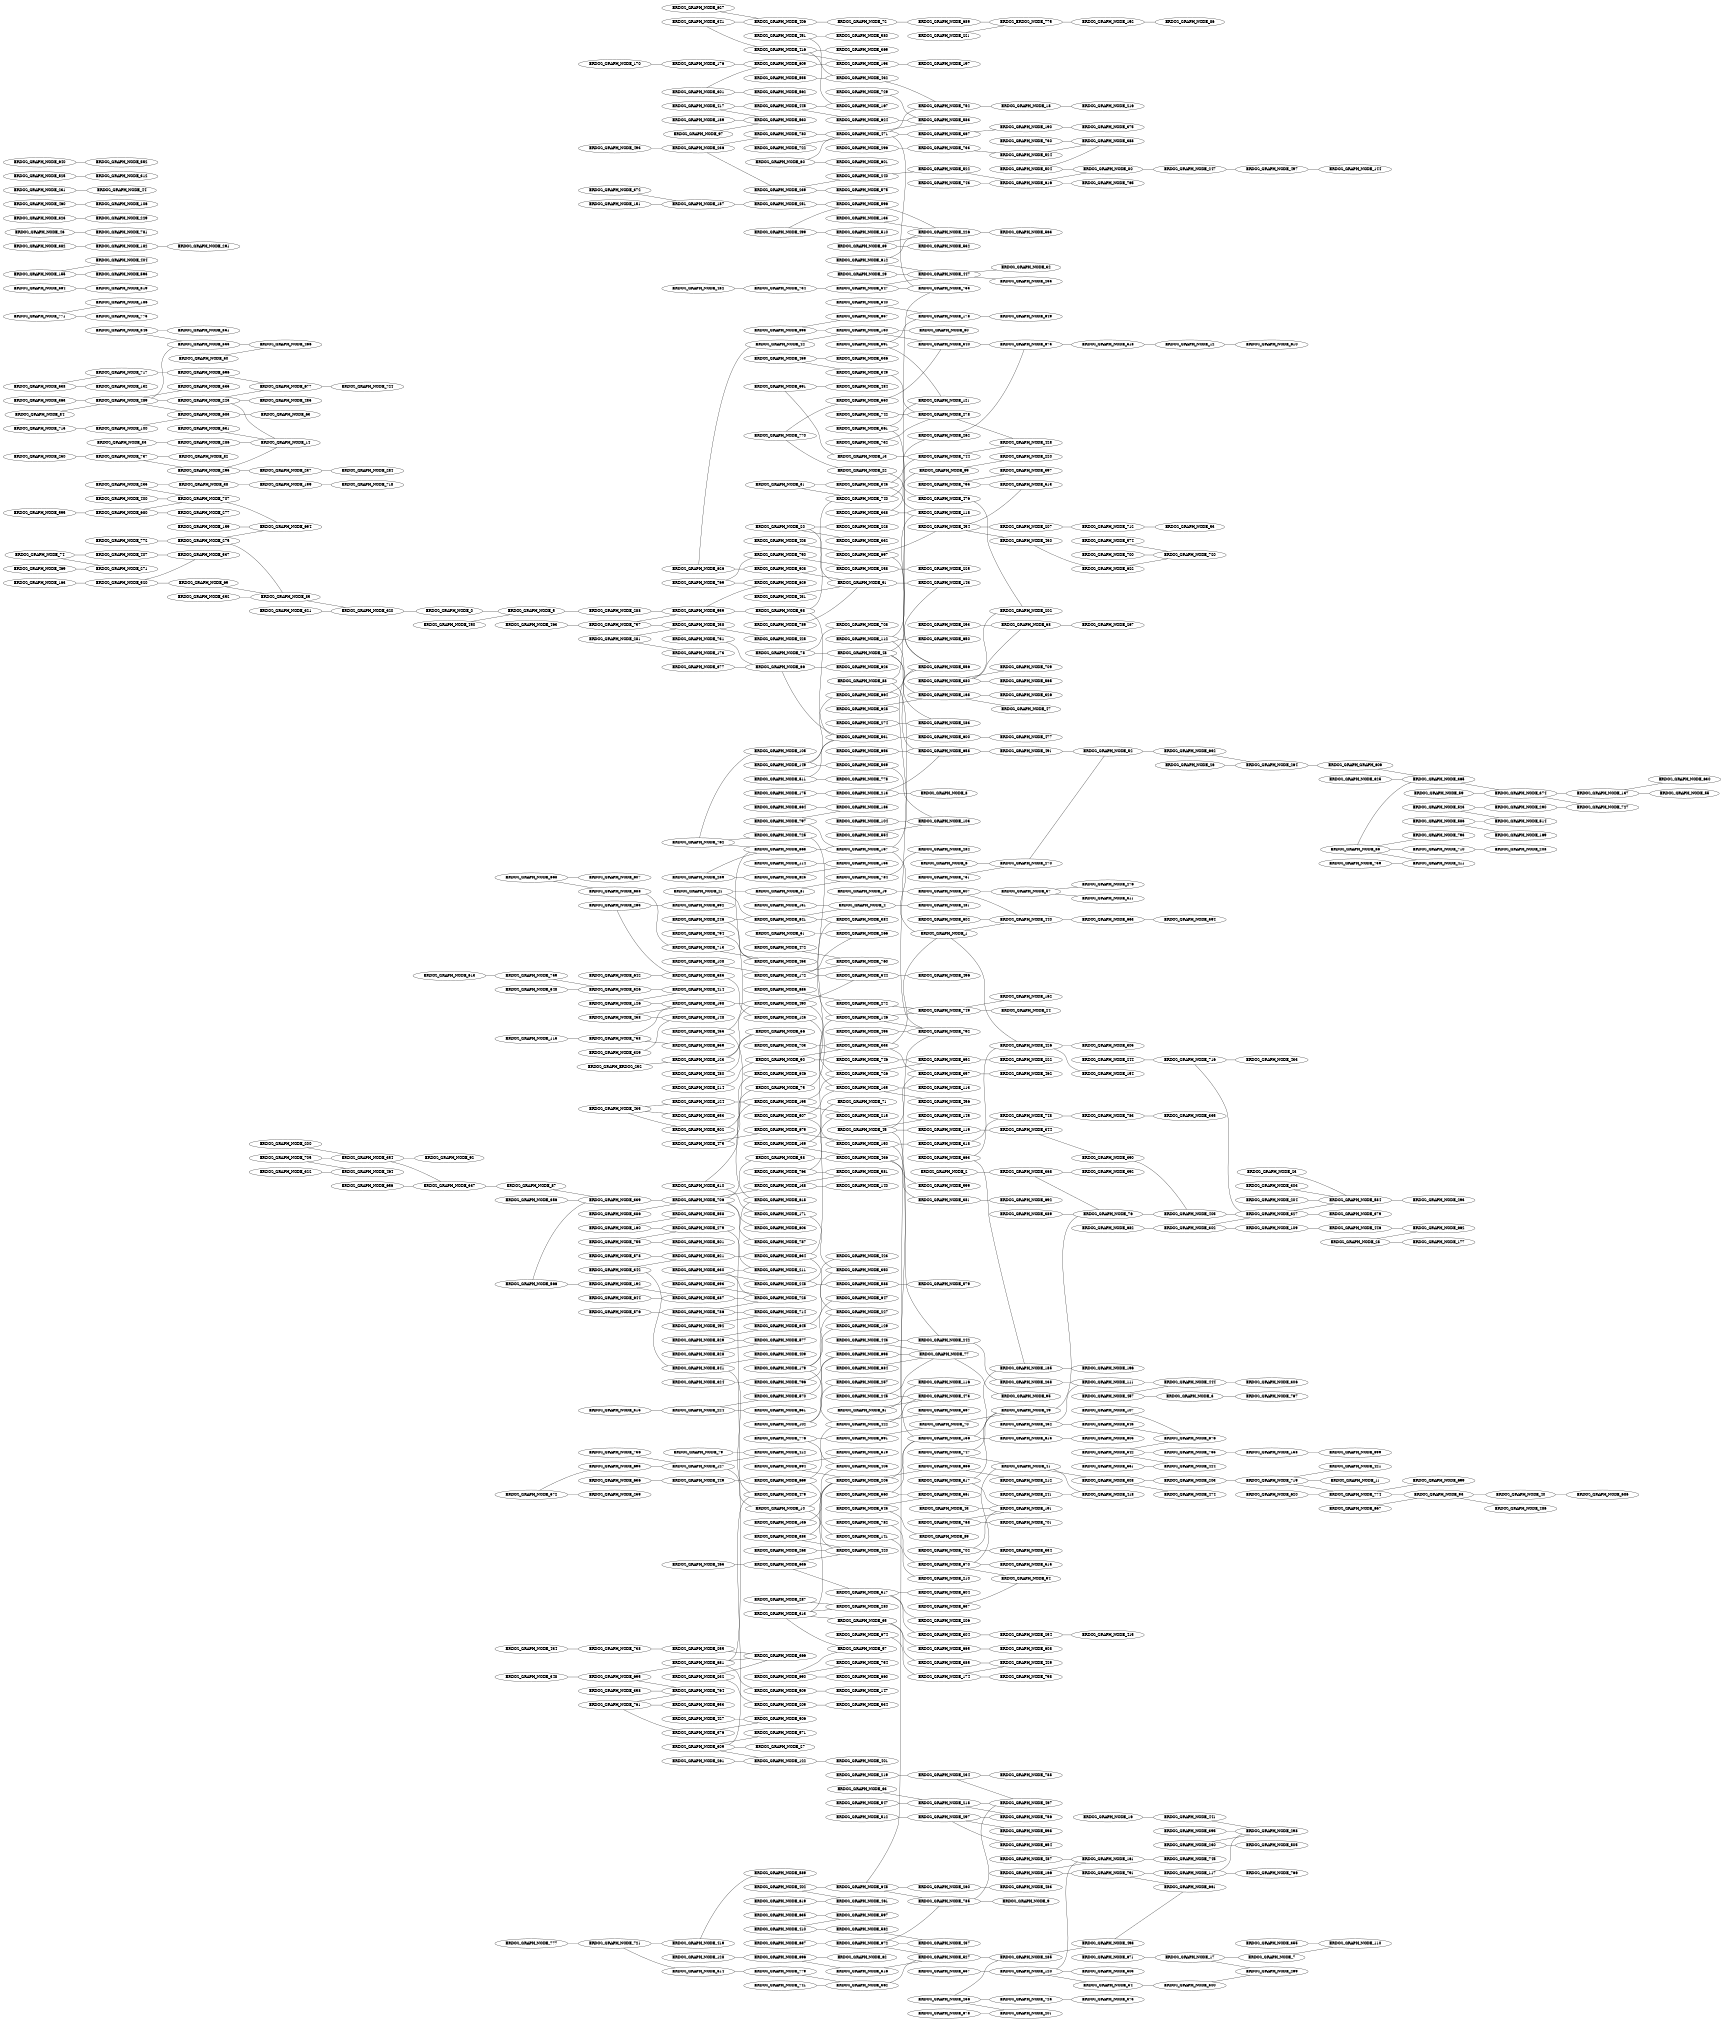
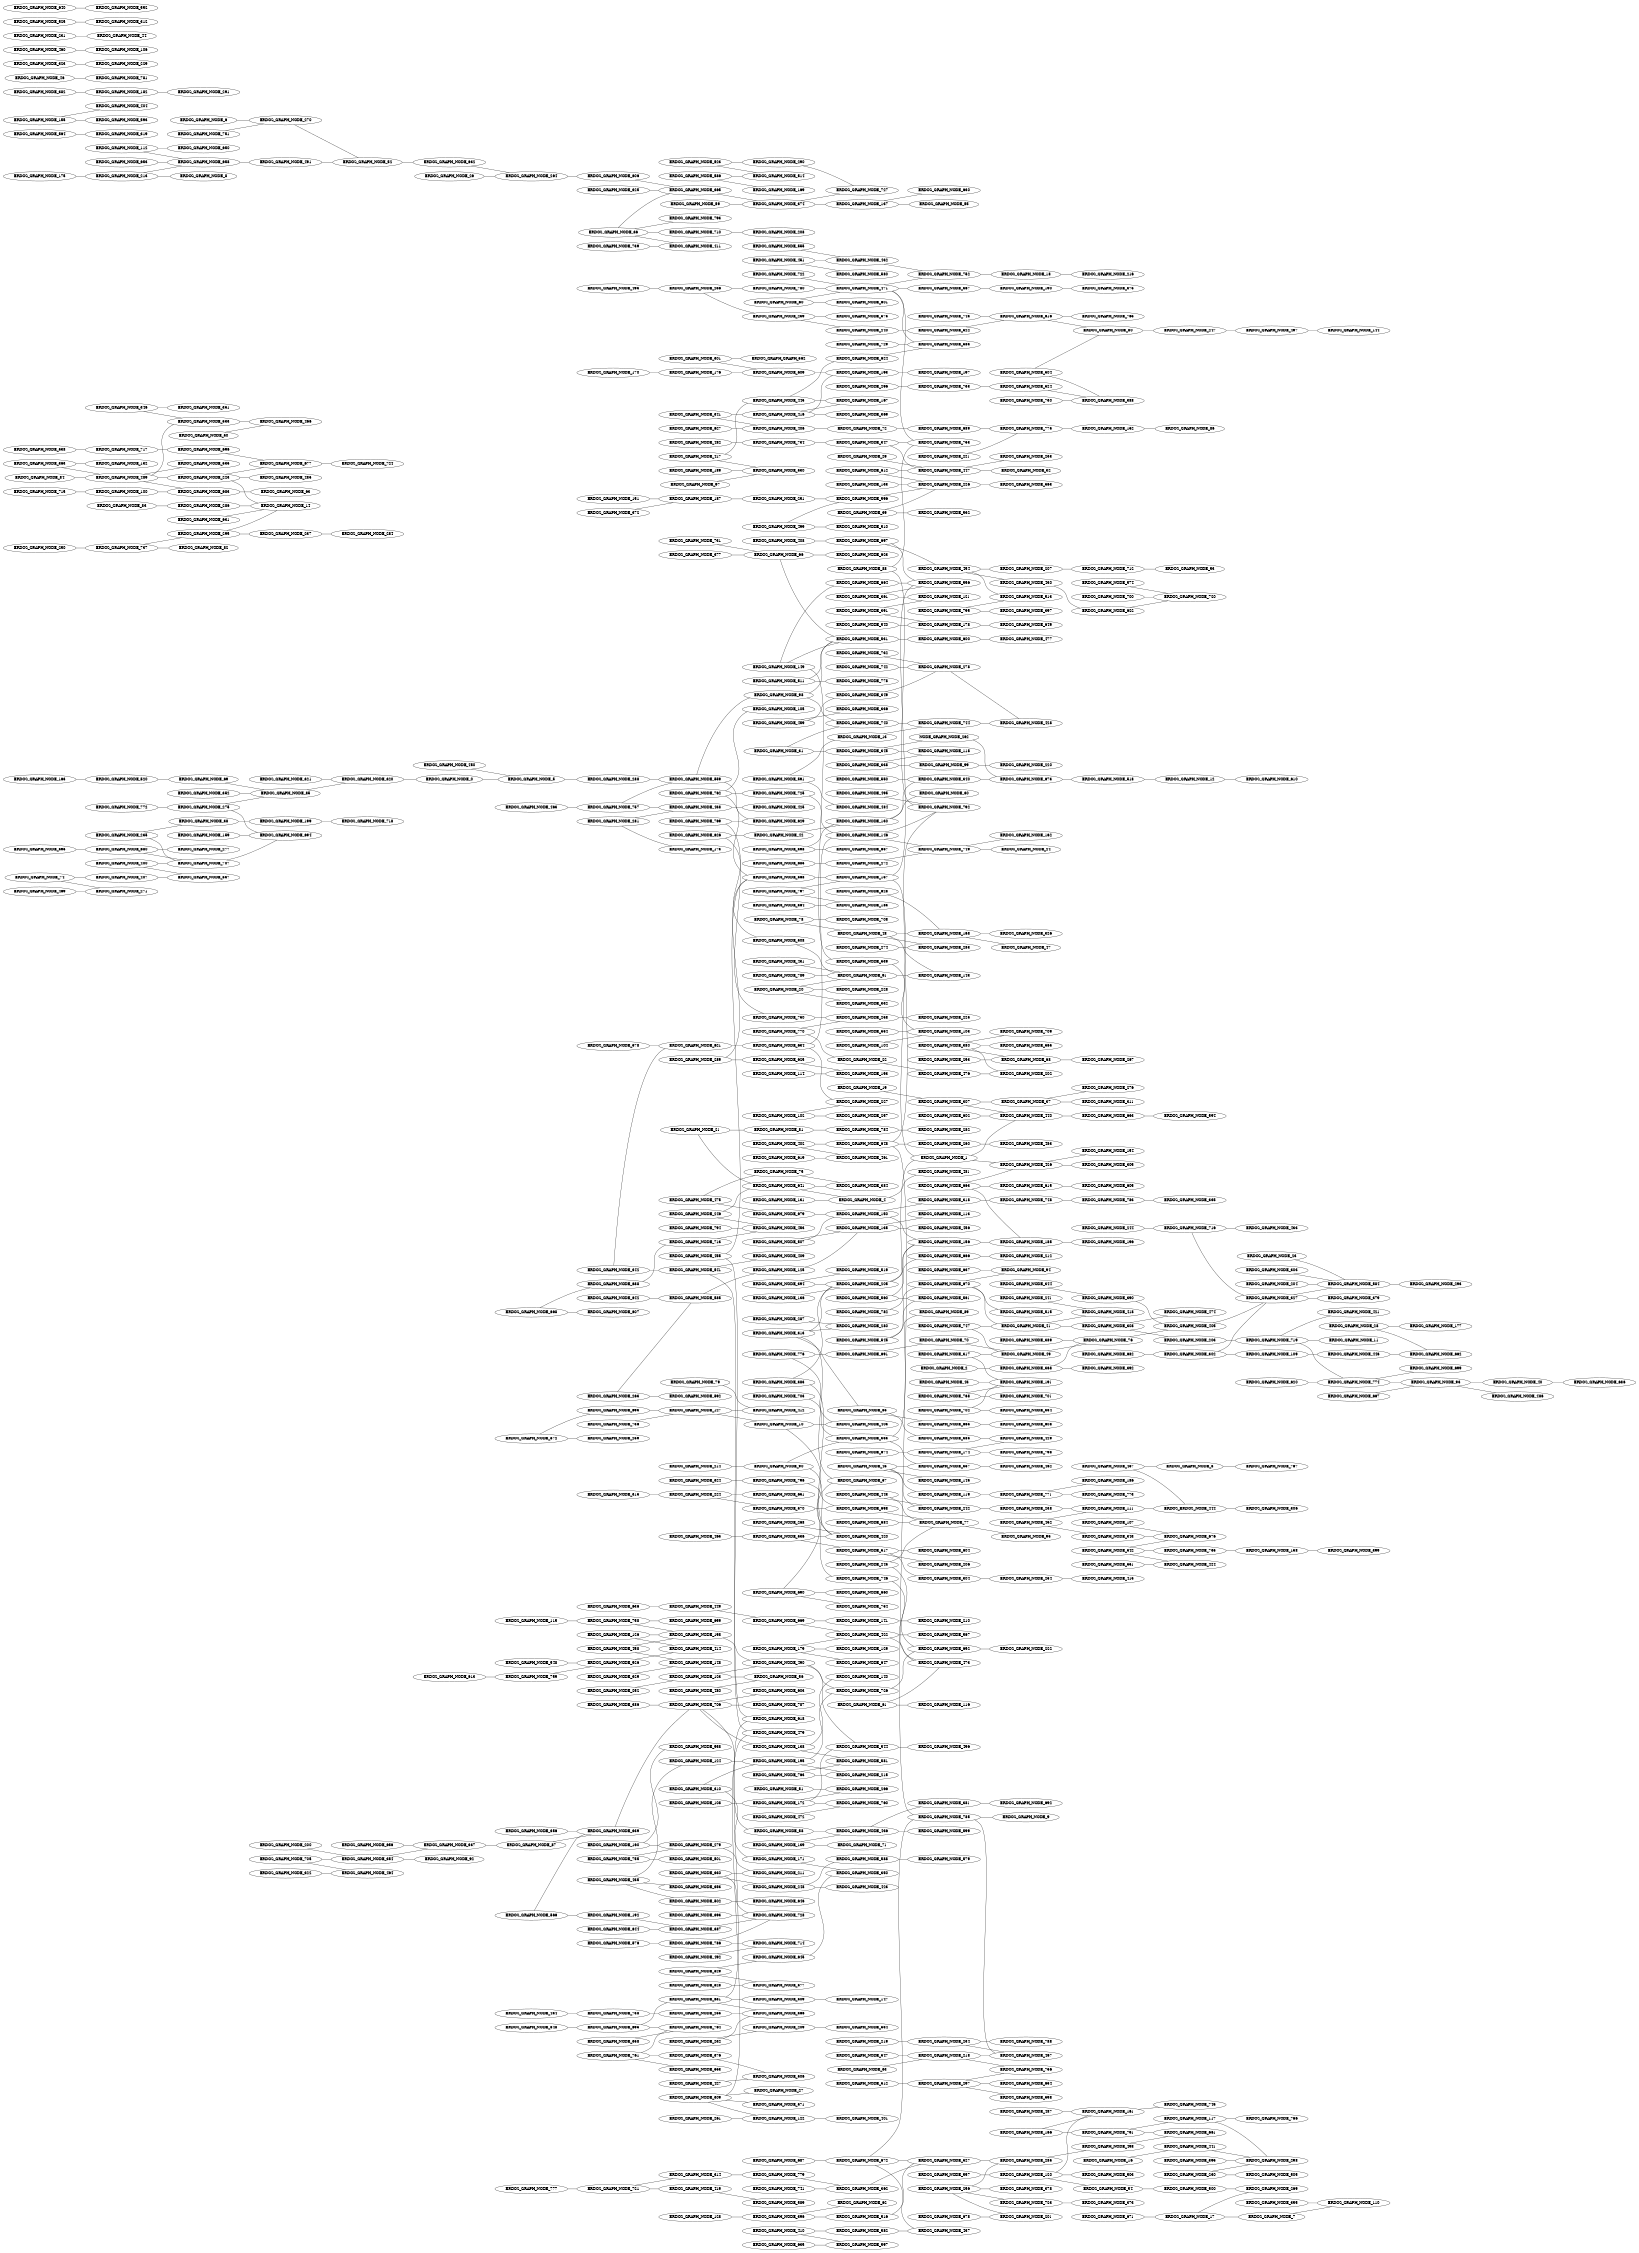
(1026, 22) -> (1026, 429)
(780, 92) -> (779, 359)
(81, 387) -> (81, 464)
(811, 415) -> (818, 1025)
(944, 436) -> (944, 737)
(902, 563) -> none
(171, 571) -> (163, 871)
(1355, 765) -> (613, 176)
(615, 1067) -> (613, 1691)
(983, 1130) -> (985, 1495)
(1190, 1383) -> (1190, 1509)
(986, 1439) -> (985, 1186)
none -> (1026, 2189)
